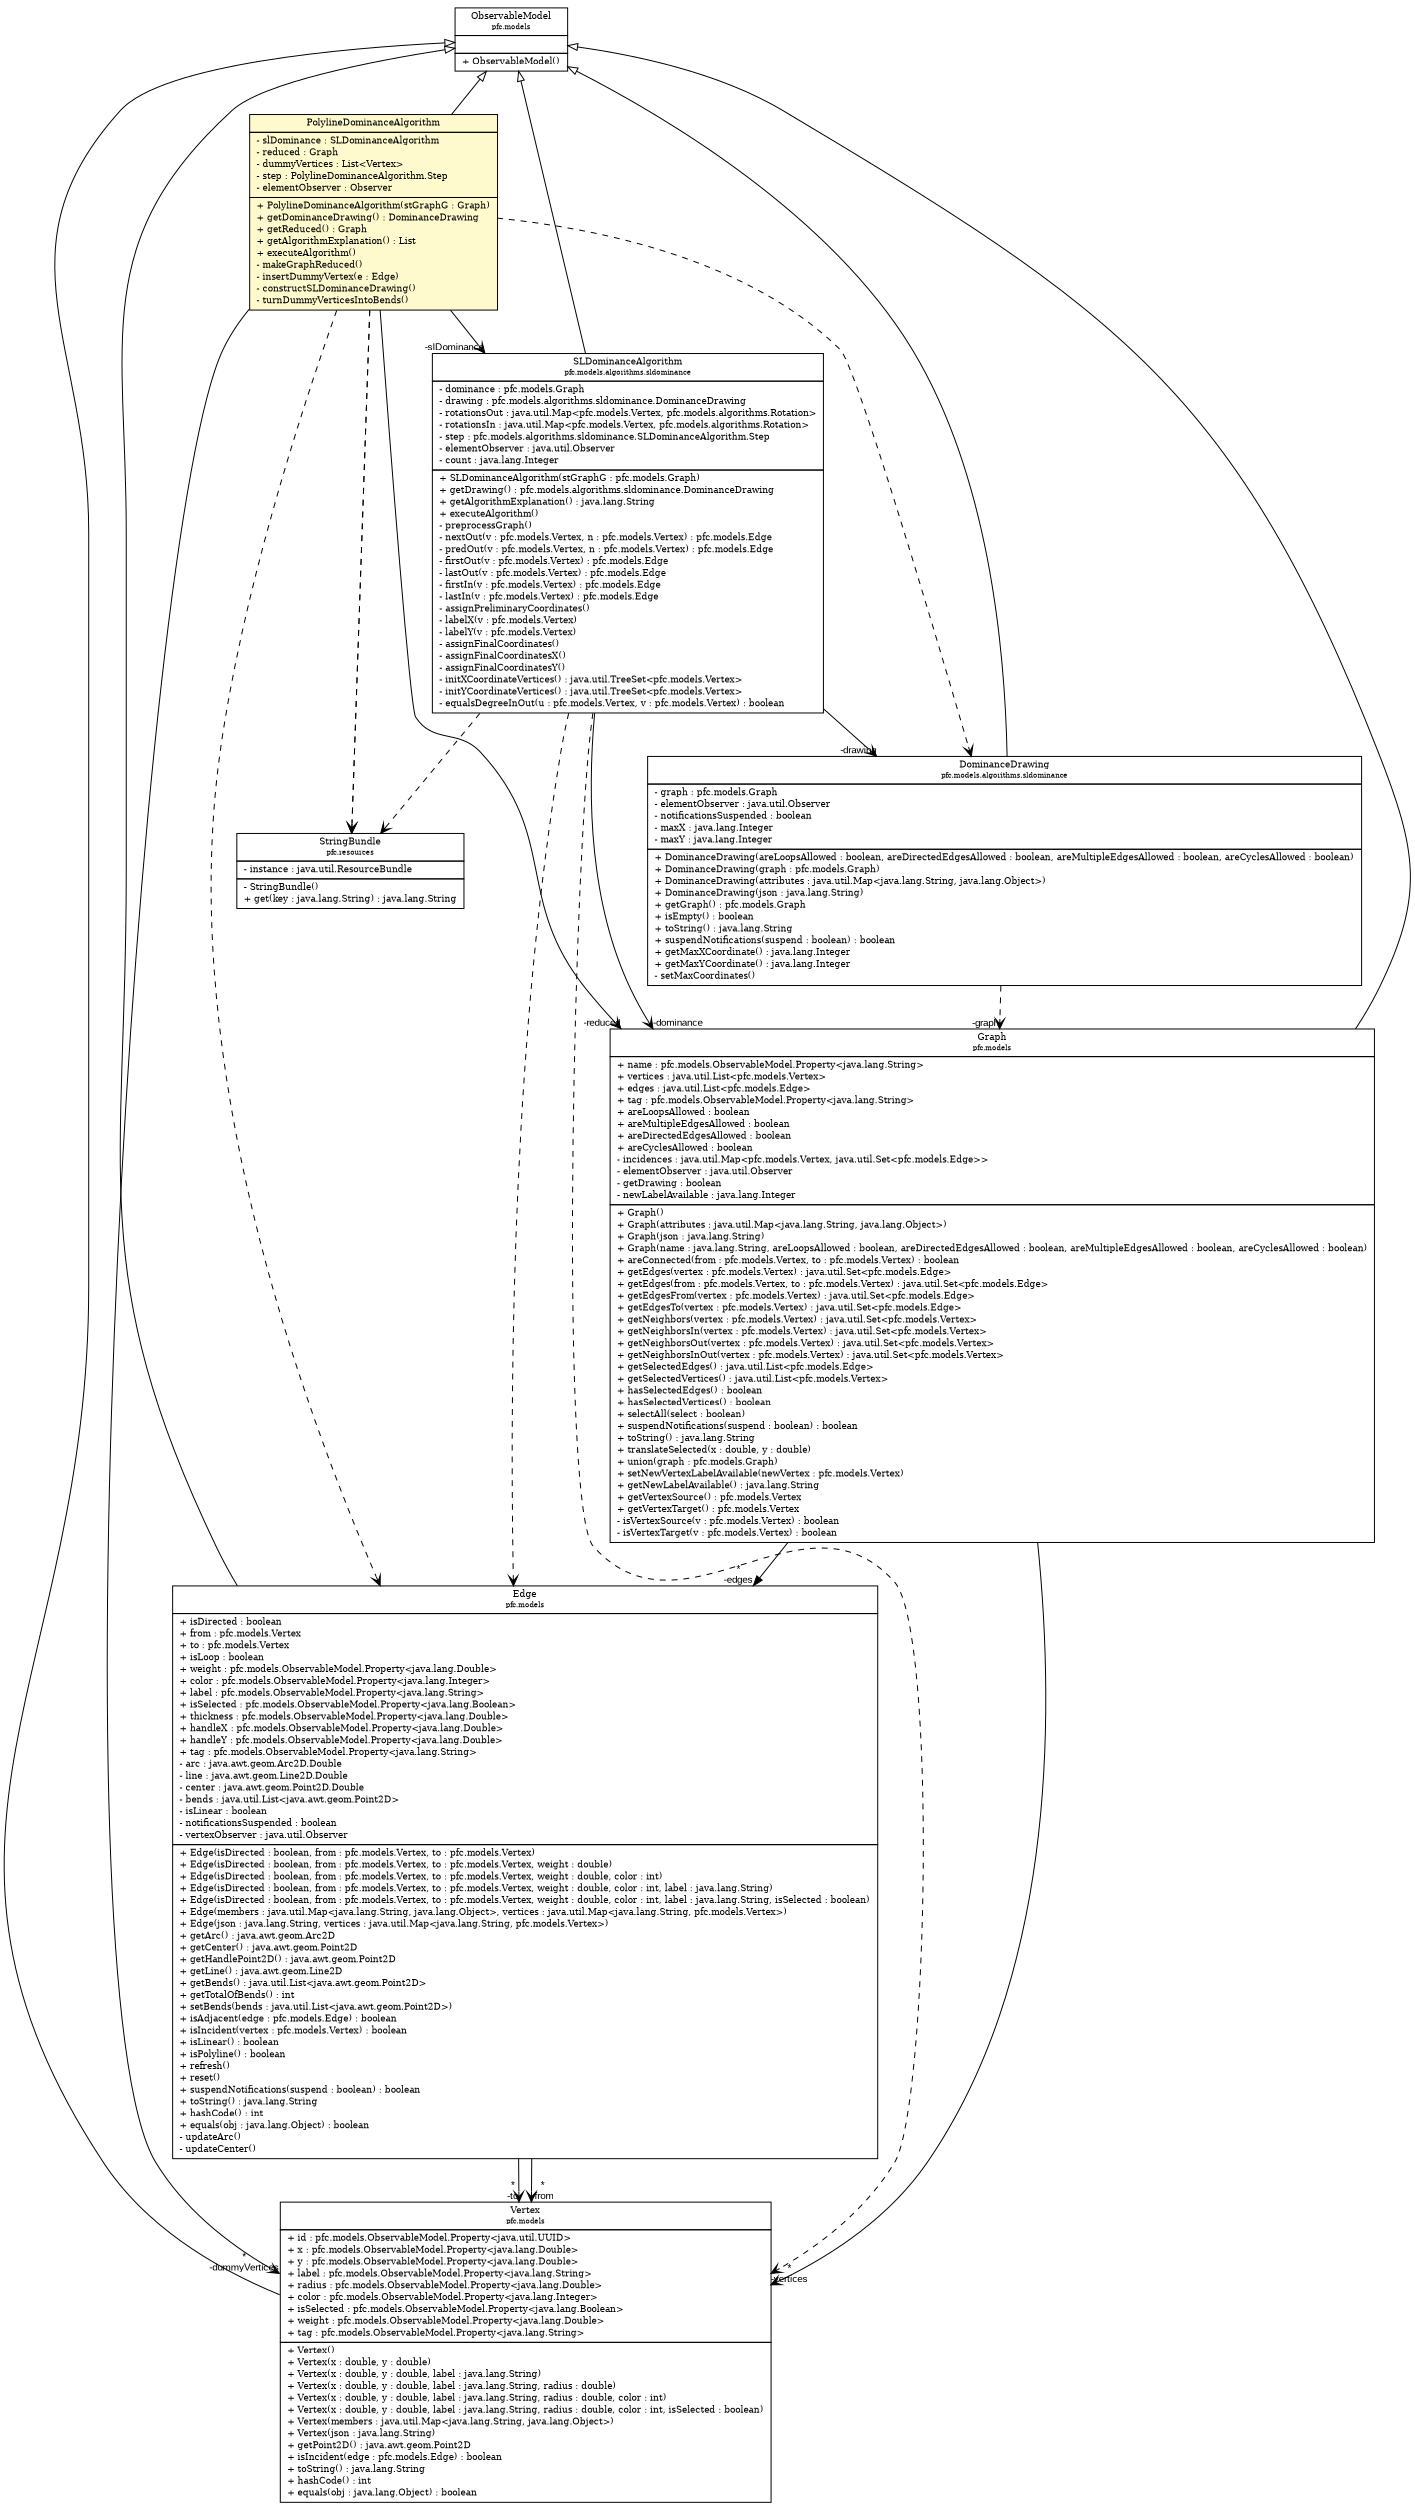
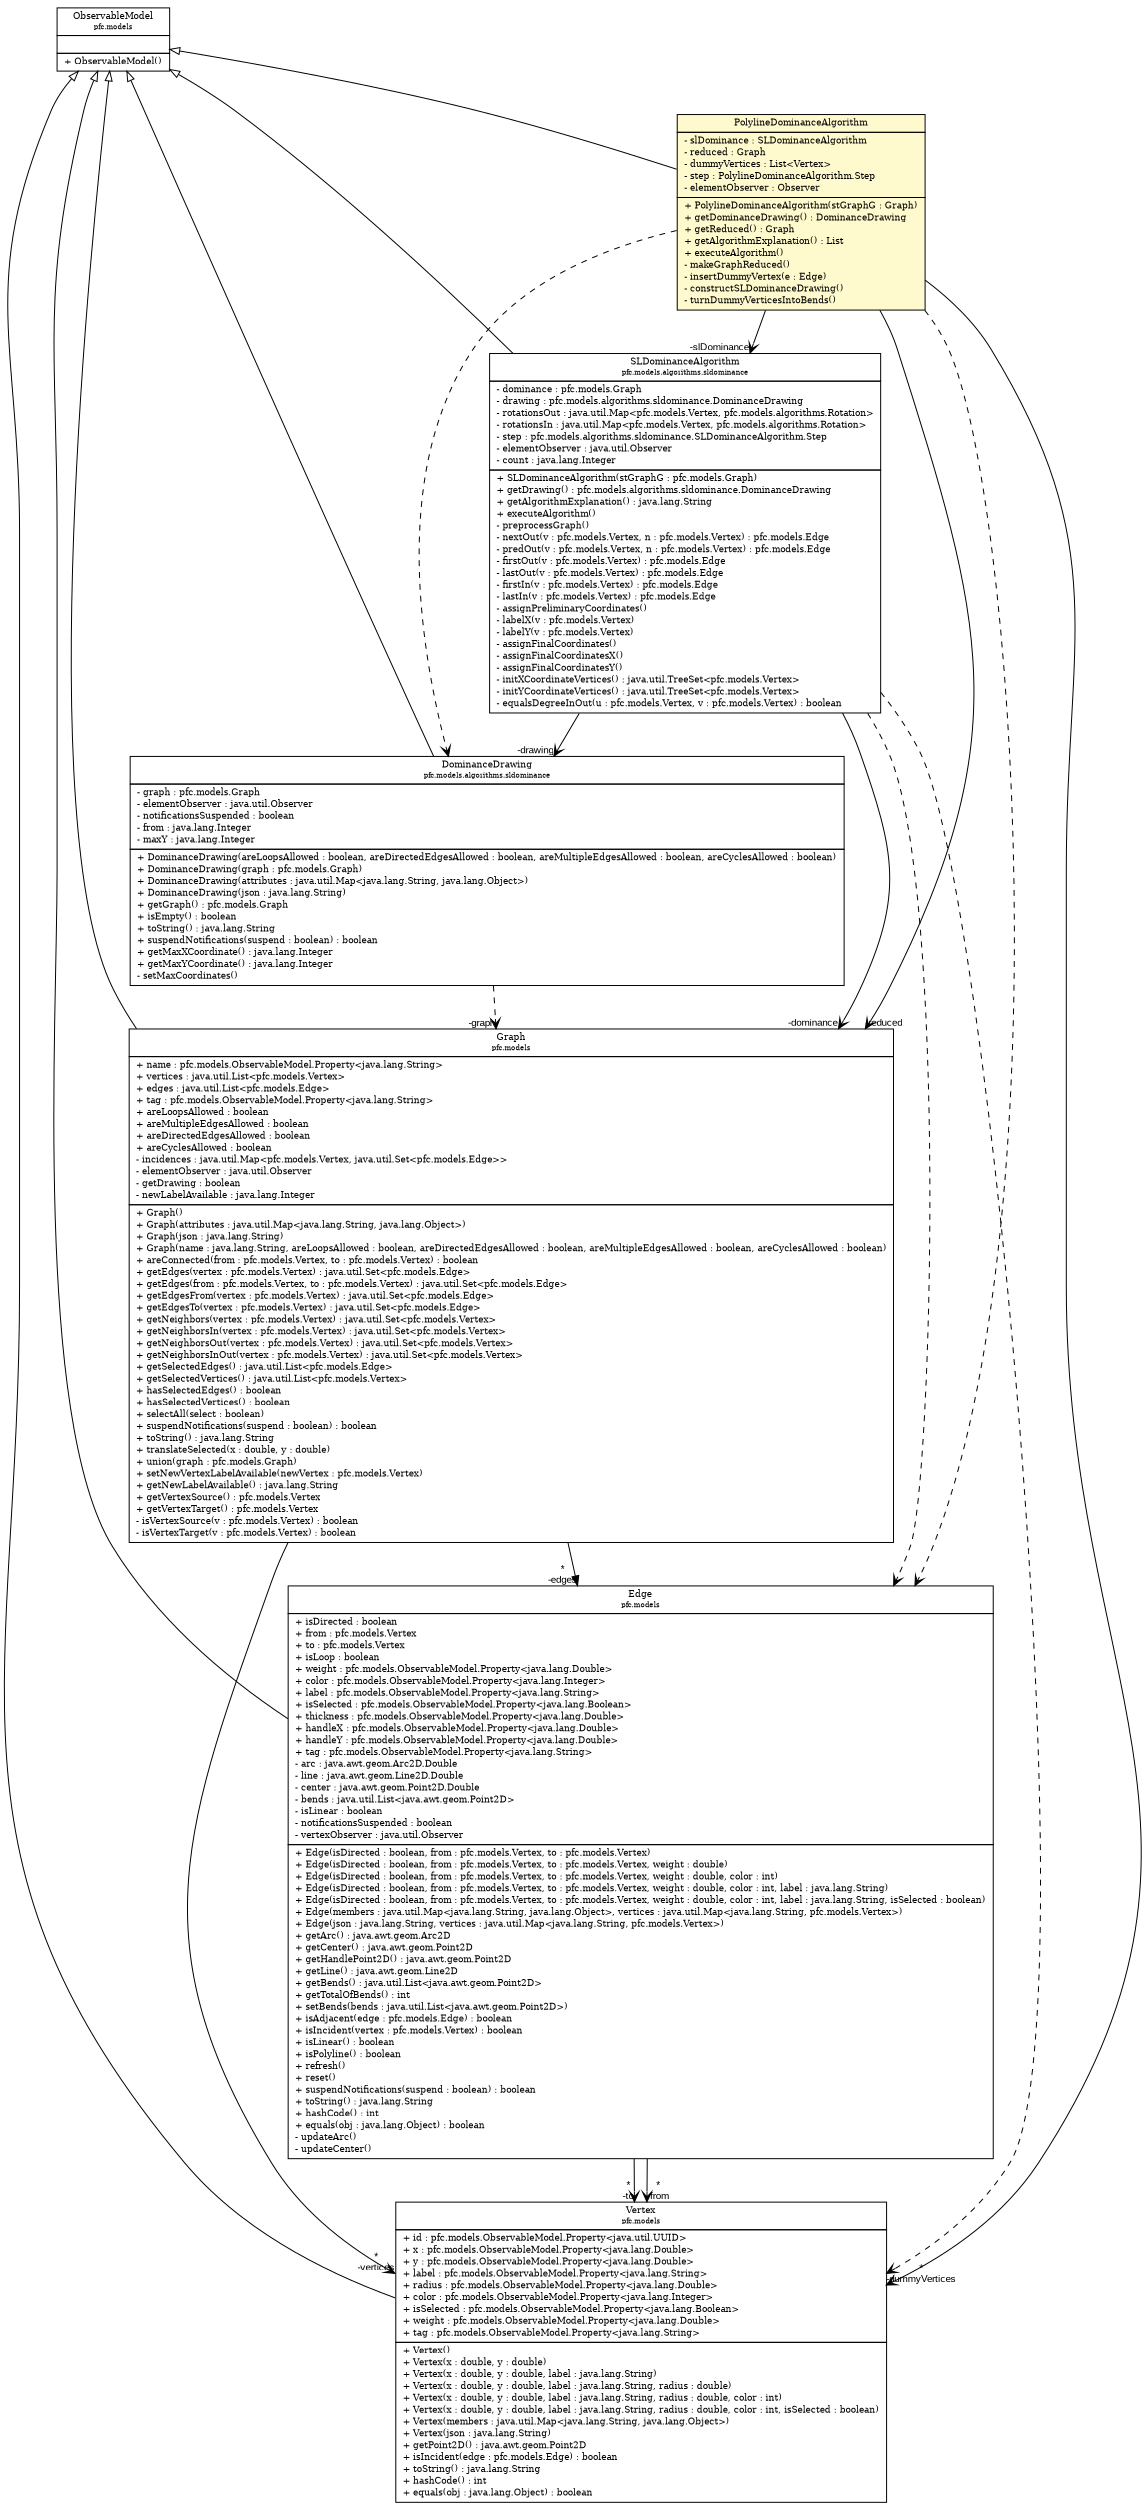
(714, 828) -> (194, 828)
(350, 871) -> none
